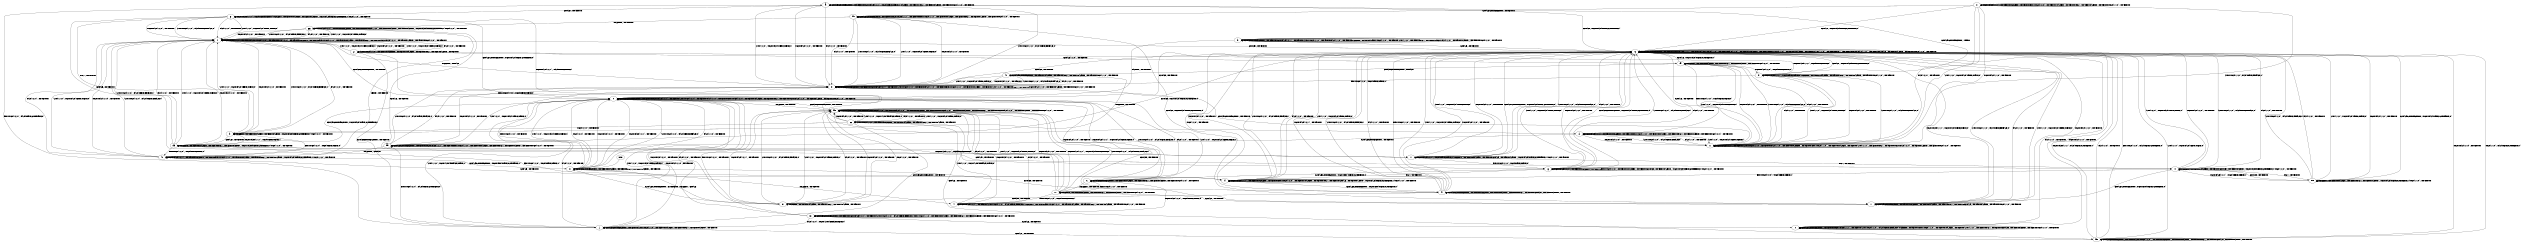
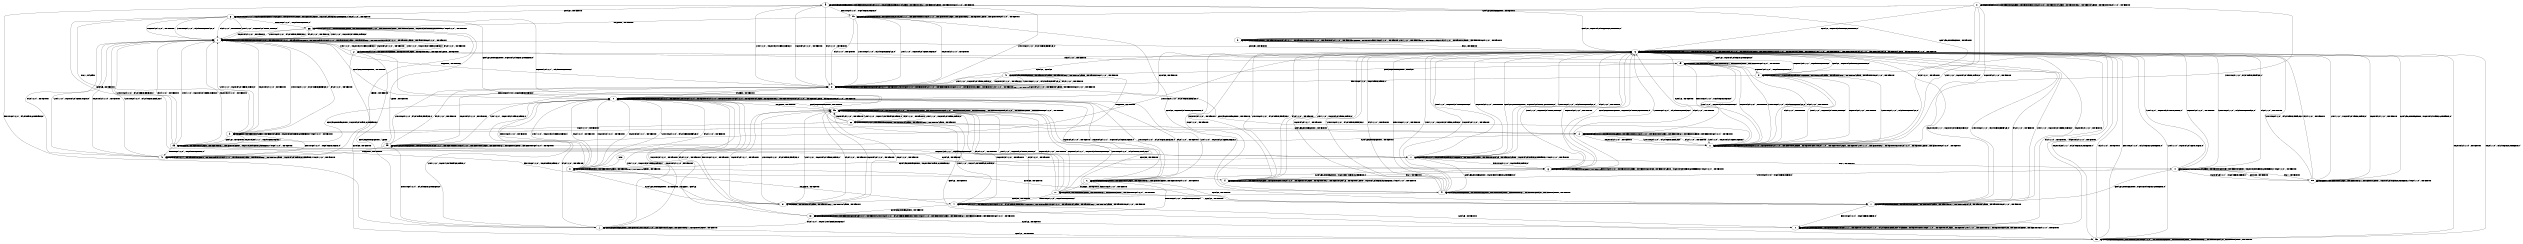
none -> (839, 11)
none -> (269, 22)
(1602, 28) -> (1602, 28)
(1955, 40) -> (1955, 40)
(1469, 46) -> (1469, 46)
(1668, 55) -> (1707, 55)
(1075, 58) -> (1075, 58)
(451, 64) -> (451, 64)
(1044, 69) -> (1044, 69)
(88, 75) -> (88, 75)
(943, 97) -> (723, 93)
(399, 99) -> (399, 99)
(1180, 99) -> (1180, 99)
(373, 140) -> (373, 140)
(372, 151) -> (372, 151)
(366, 159) -> (1033, 161)
(1173, 162) -> (827, 152)
(1775, 175) -> (1775, 175)
(693, 176) -> none
(1089, 187) -> (1089, 187)
(1333, 187) -> (1454, 166)
(1183, 198) -> (1183, 198)
none -> (1477, 203)
none -> (883, 210)
(817, 212) -> (1214, 128)
none -> (1374, 216)
none -> (1834, 216)
none -> (1129, 238)
